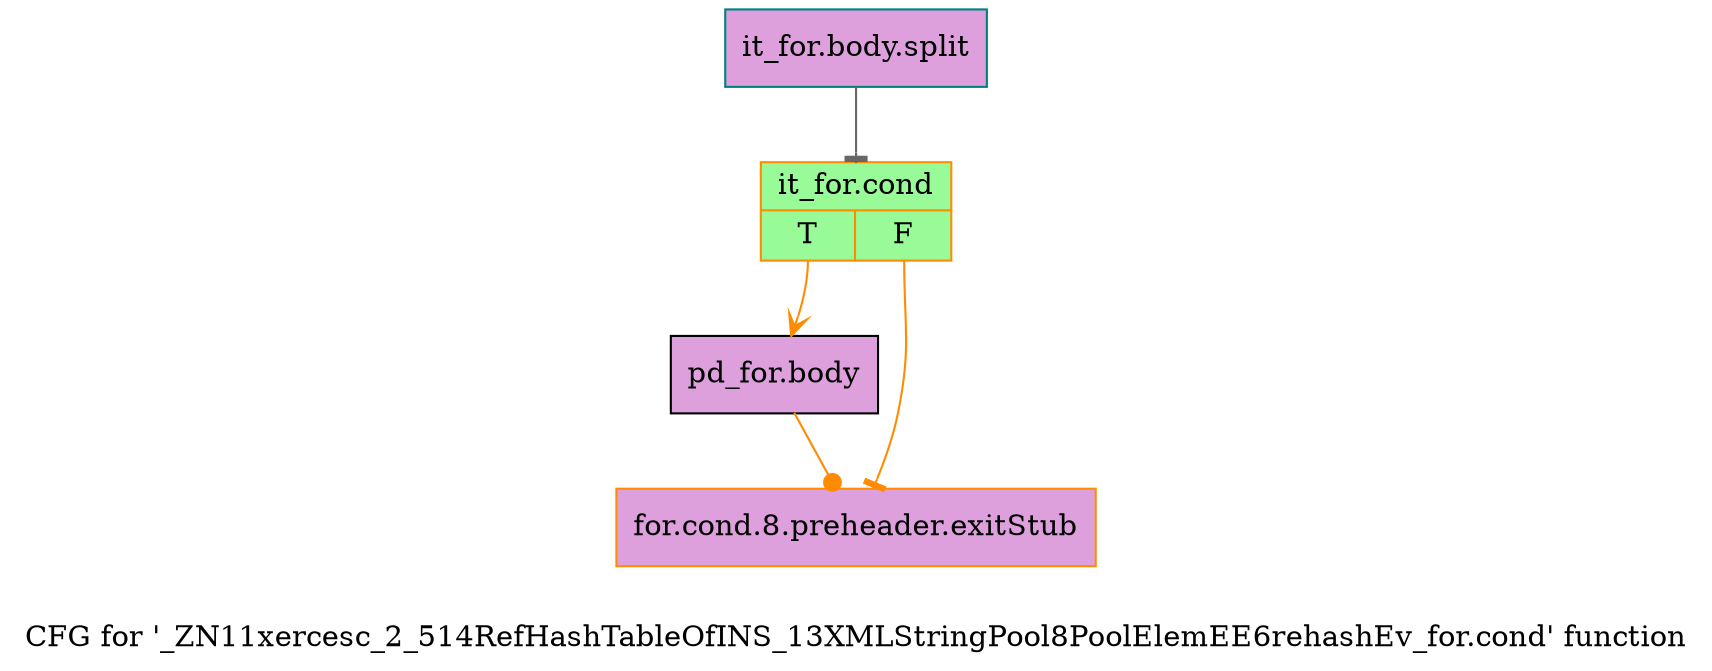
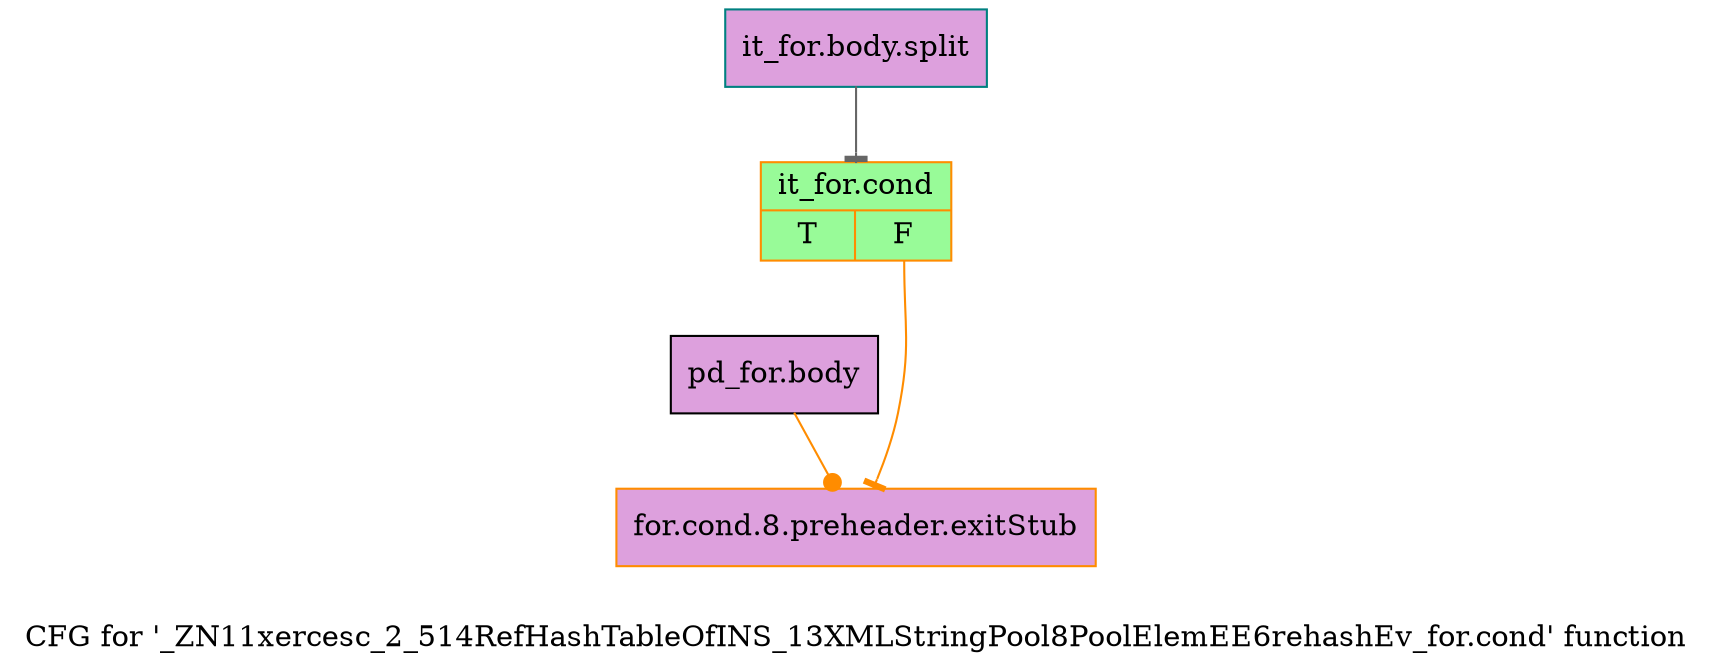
(805, 289) -> none
